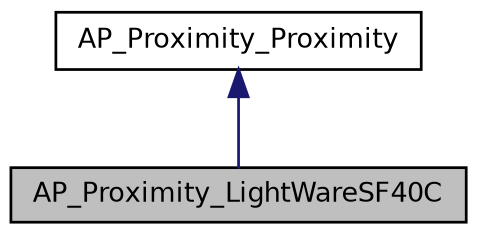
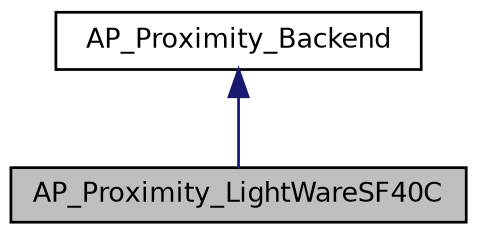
(239, 41) -> (239, 41)
